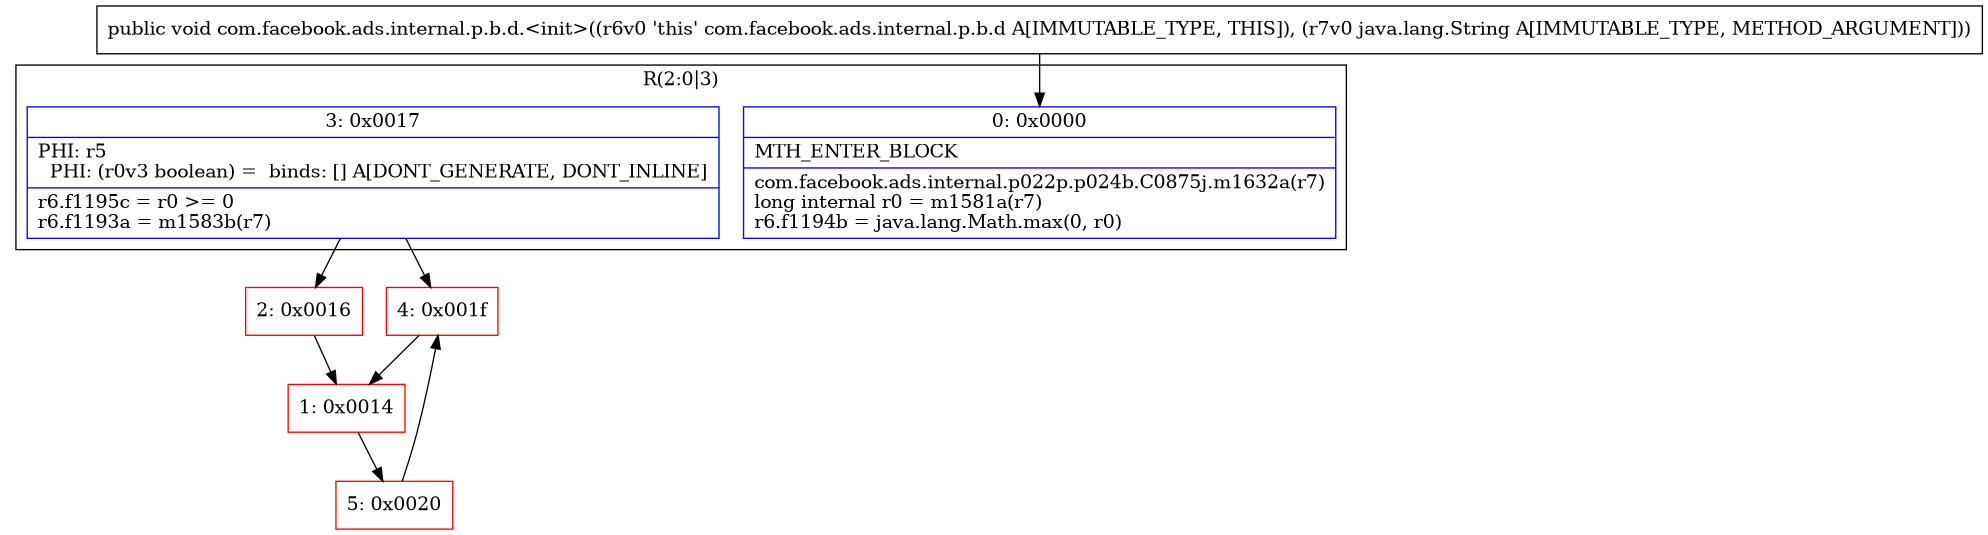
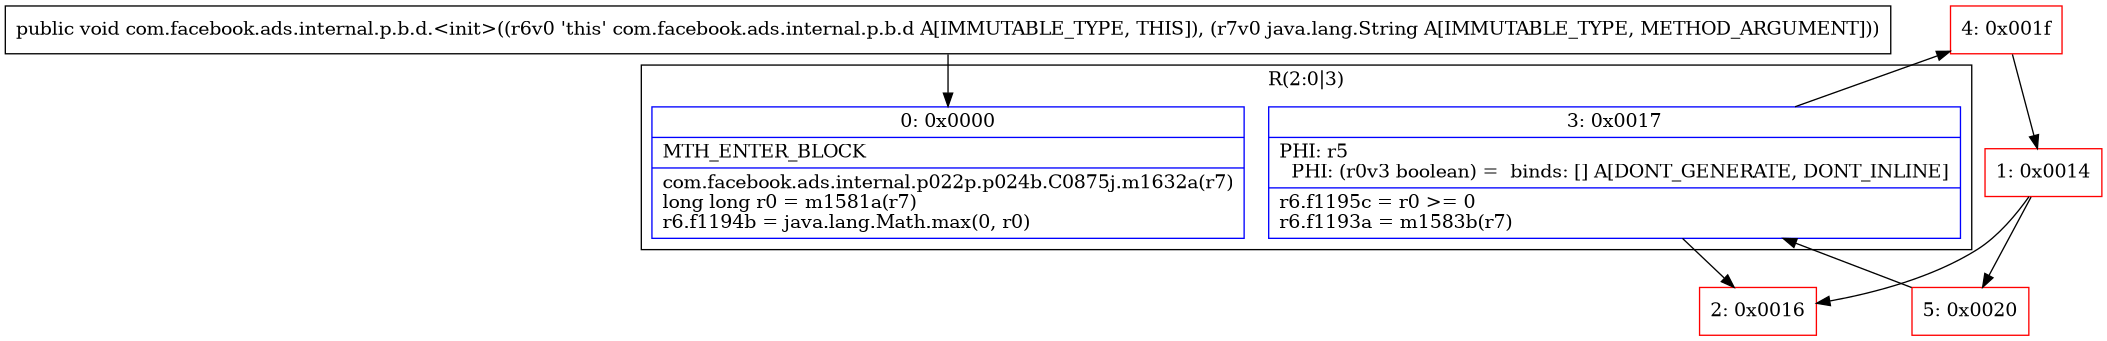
(898, 202) -> (790, 202)
(323, 354) -> (1941, 269)
(421, 415) -> (1854, 265)
